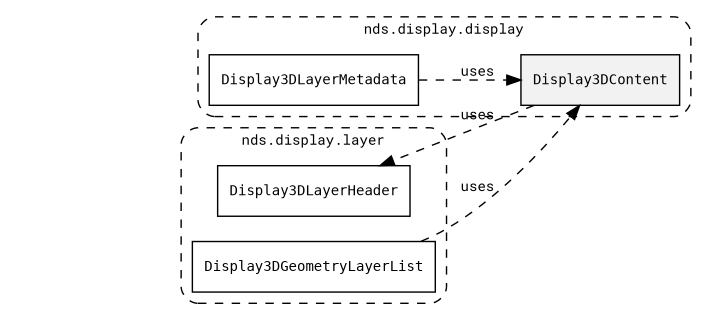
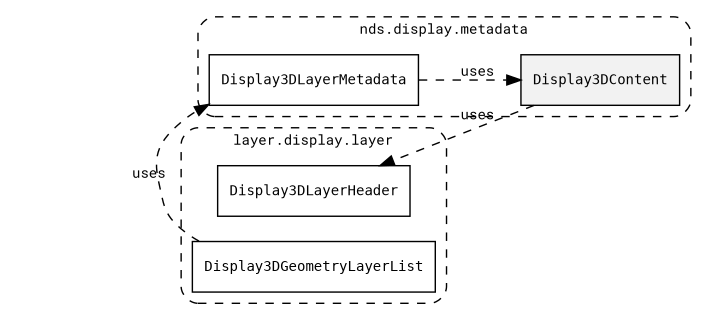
(444, 30) -> (444, 30)
(314, 141) -> (314, 141)
(503, 187) -> (158, 176)
